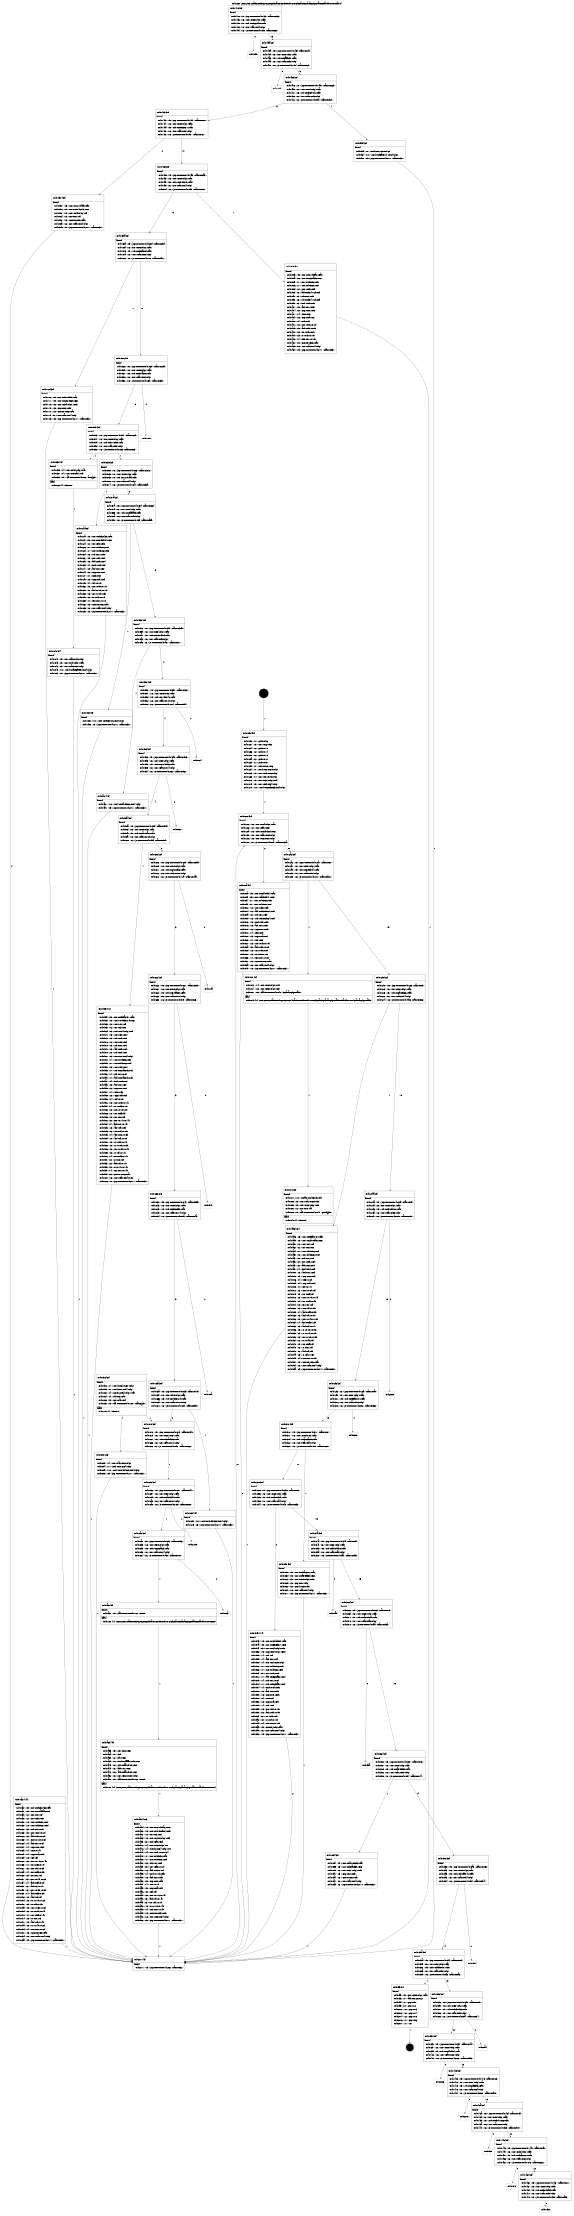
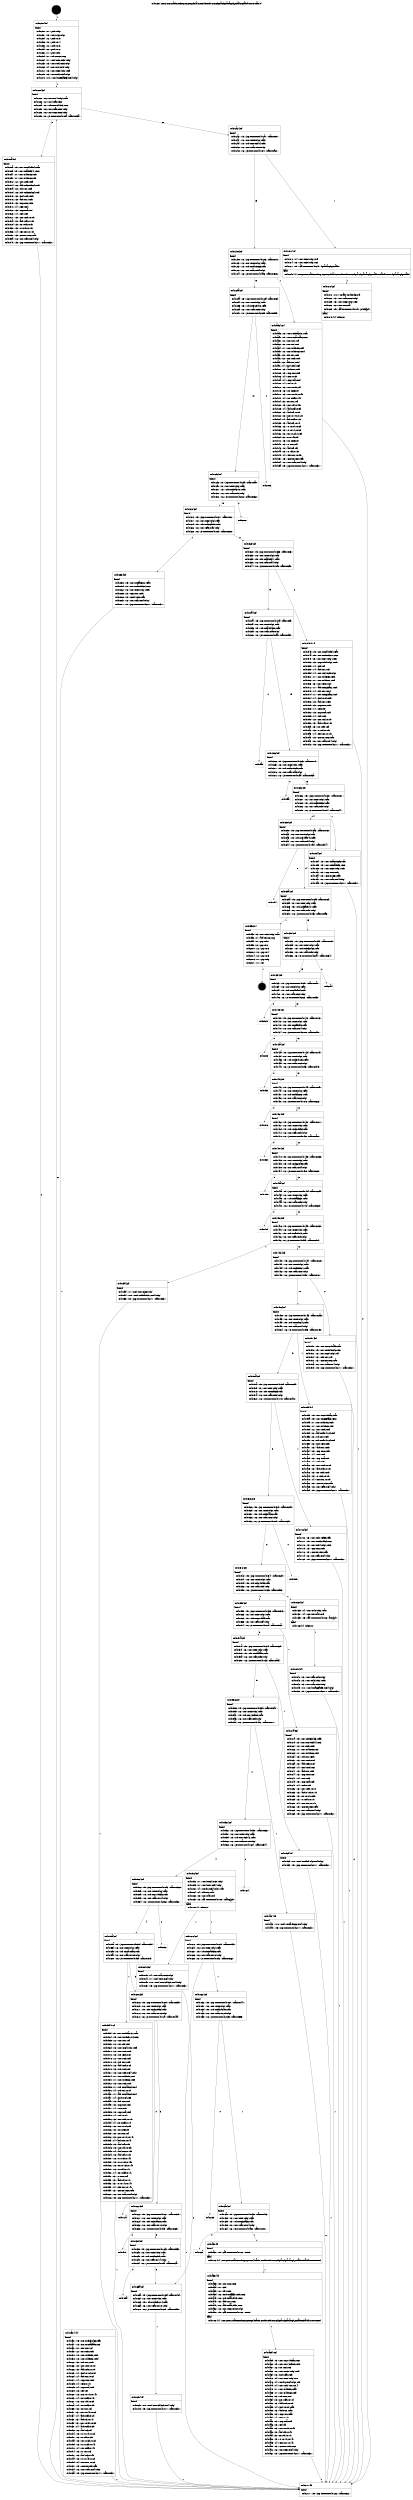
none -> (297, 1142)
(172, 1415) -> (192, 2124)
(89, 1435) -> (326, 2235)
